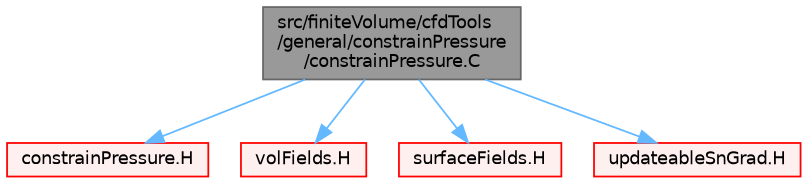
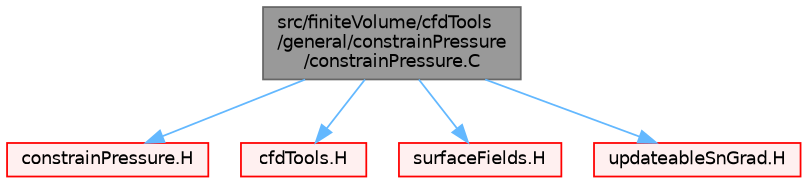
(304, 160) -> (304, 160)
